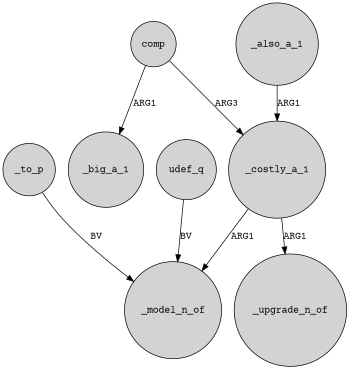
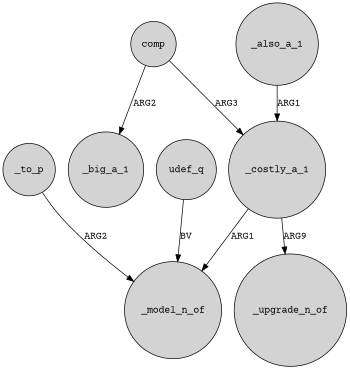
(145, 103) -> (145, 103)
(96, 236) -> (96, 236)
(295, 236) -> (295, 236)
